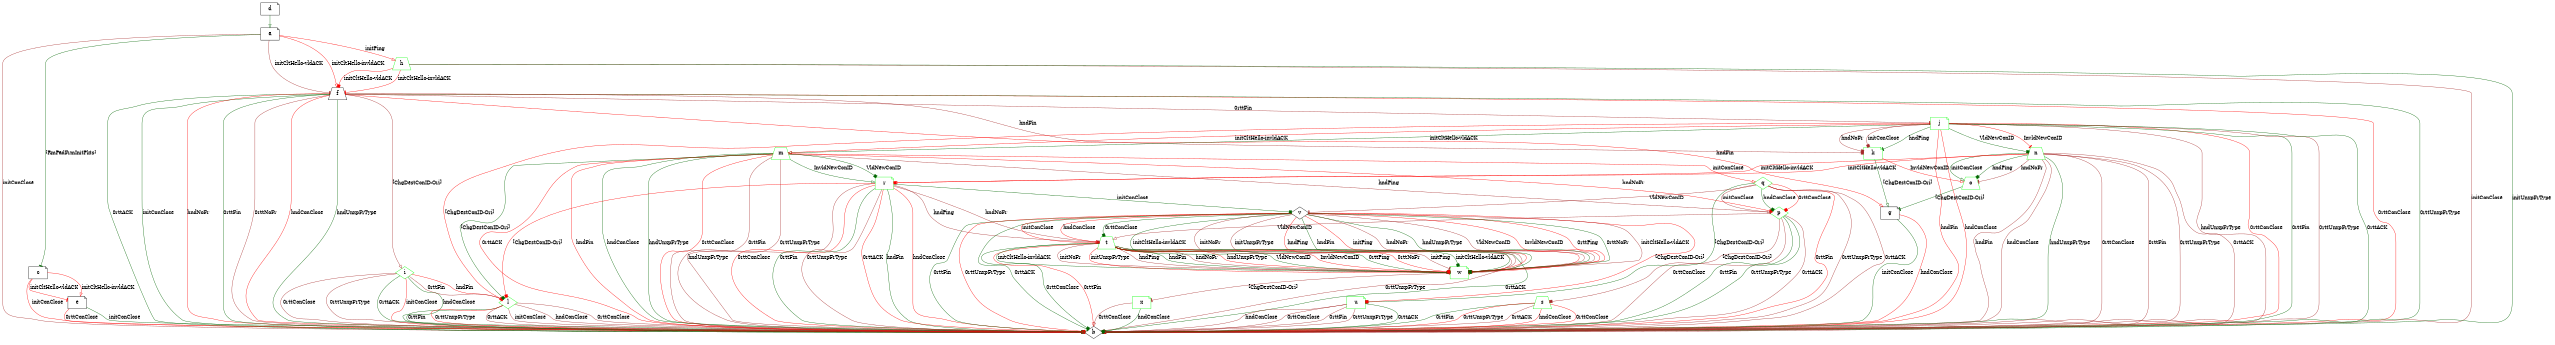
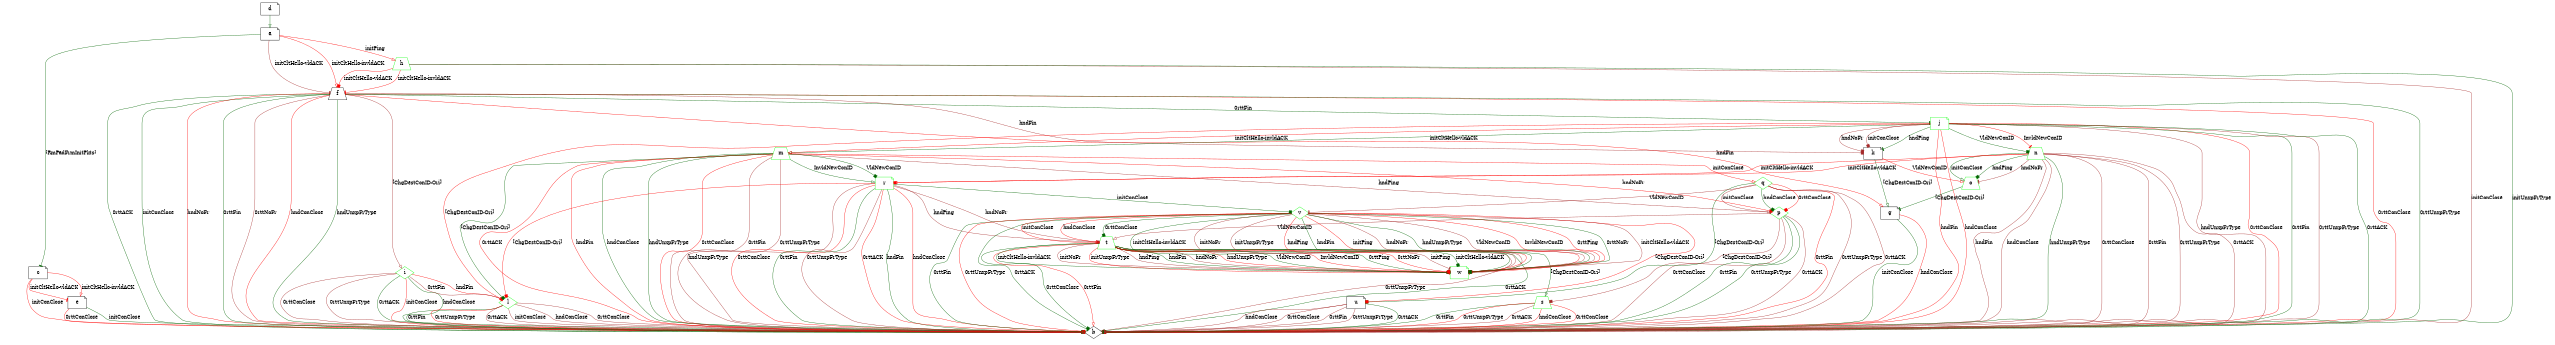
(1137, 109) -> (1137, 109)
(1873, 153) -> (1873, 153)
(1931, 168) -> (1931, 168)
(1300, 213) -> (1300, 213)
none -> (1350, 250)
(1142, 303) -> none
(1356, 303) -> (1356, 303)
(48, 321) -> none
